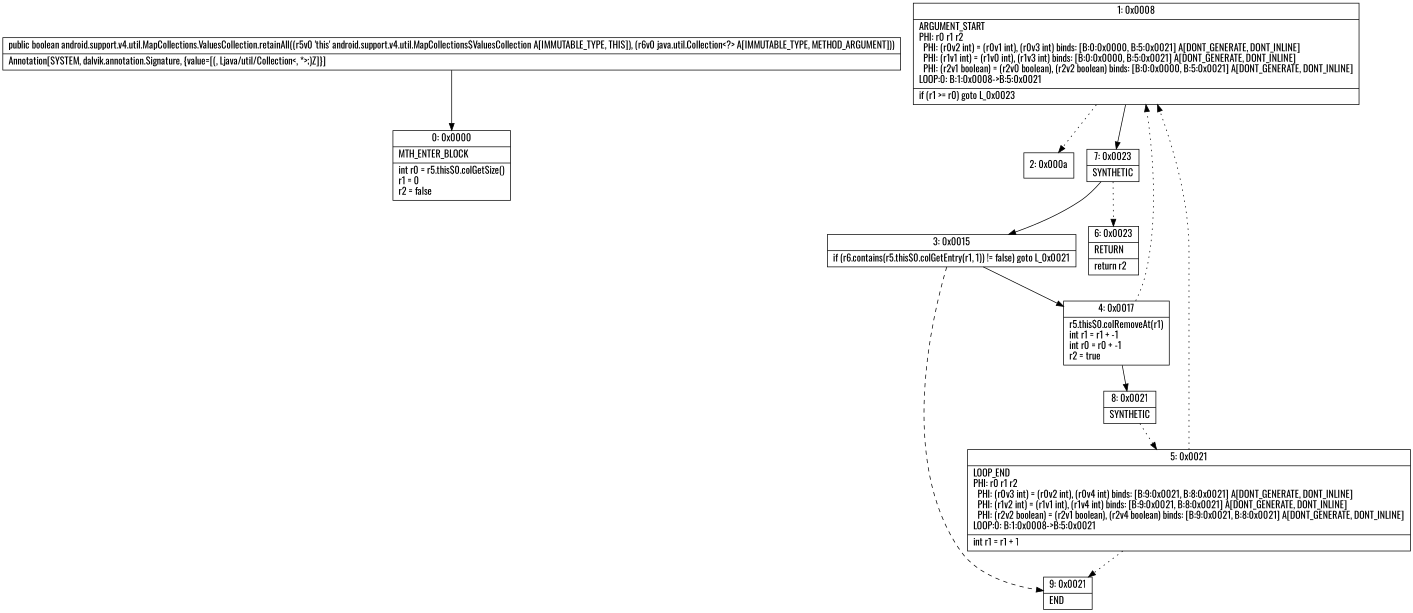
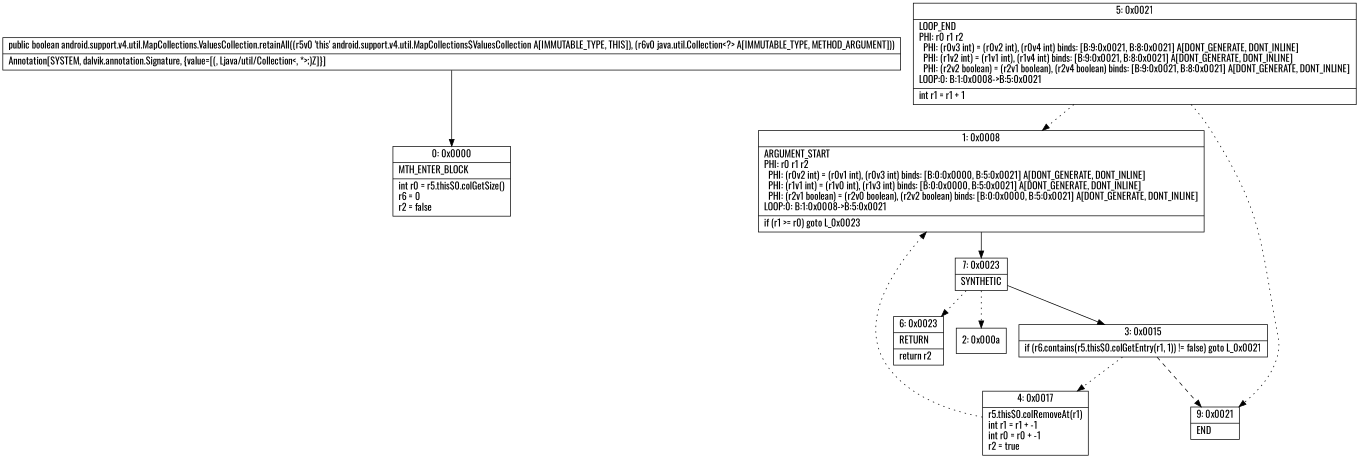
(1080, 126) -> (981, 306)
(409, 181) -> (409, 197)
(1020, 285) -> (1103, 372)
(1130, 407) -> none
